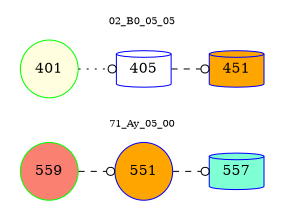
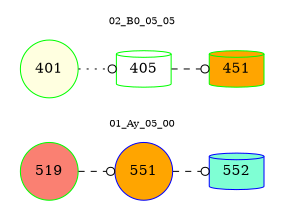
(144, 69) -> (144, 69)
(237, 69) -> (237, 69)
(142, 124) -> (142, 124)
(49, 171) -> (49, 171)
(237, 171) -> (237, 171)
